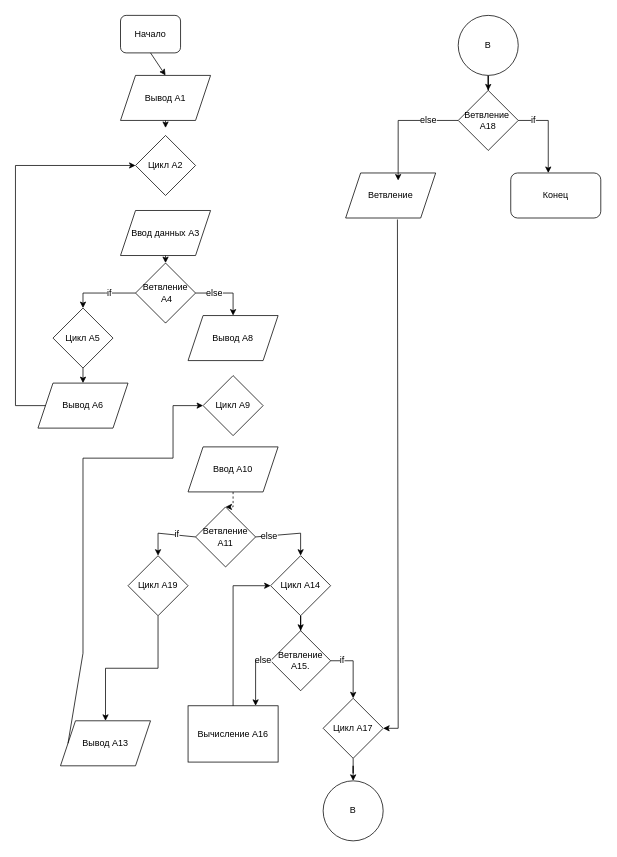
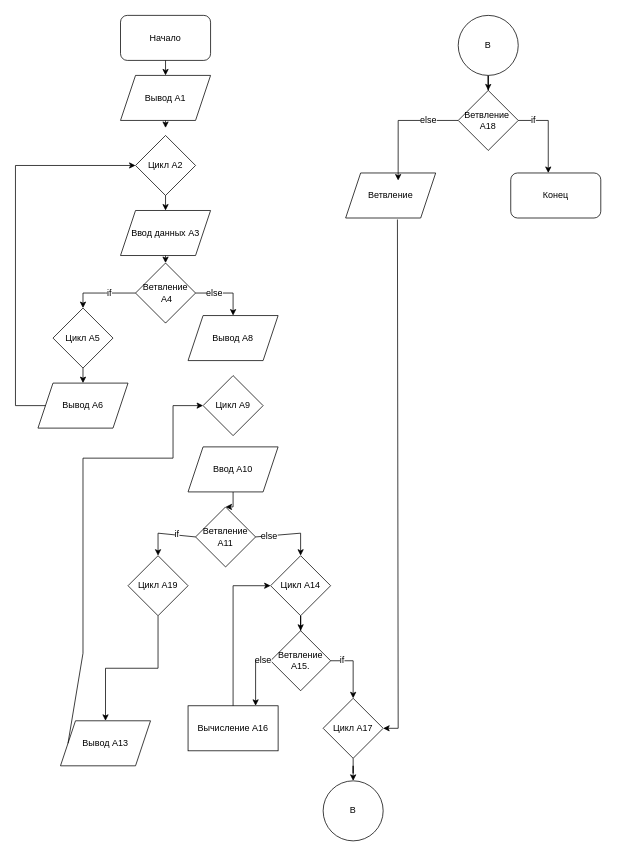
(150, 34) -> (165, 38)
none -> (165, 200)
(233, 500) -> (233, 500)
(233, 734) -> (233, 728)
